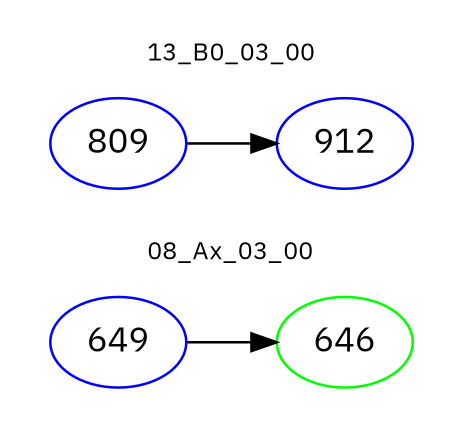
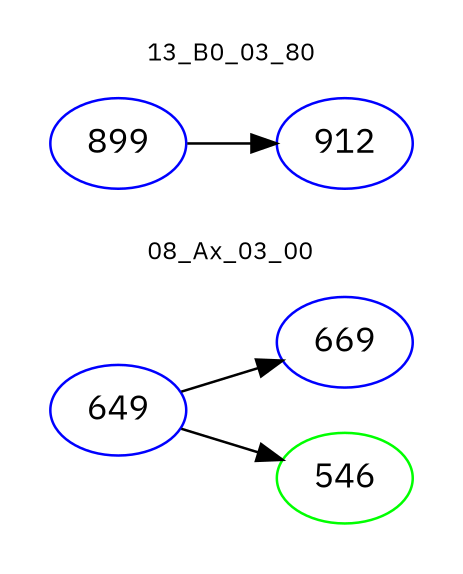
(232, 54) -> (232, 54)
(118, 143) -> (118, 143)
none -> (345, 342)
(345, 342) -> (345, 478)
